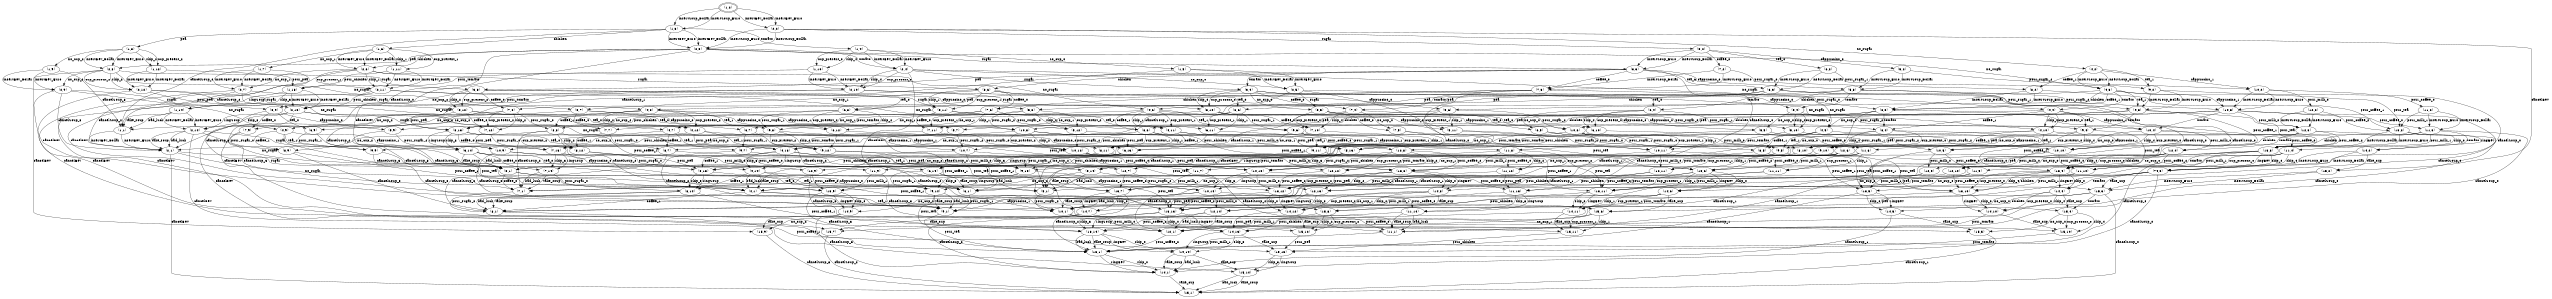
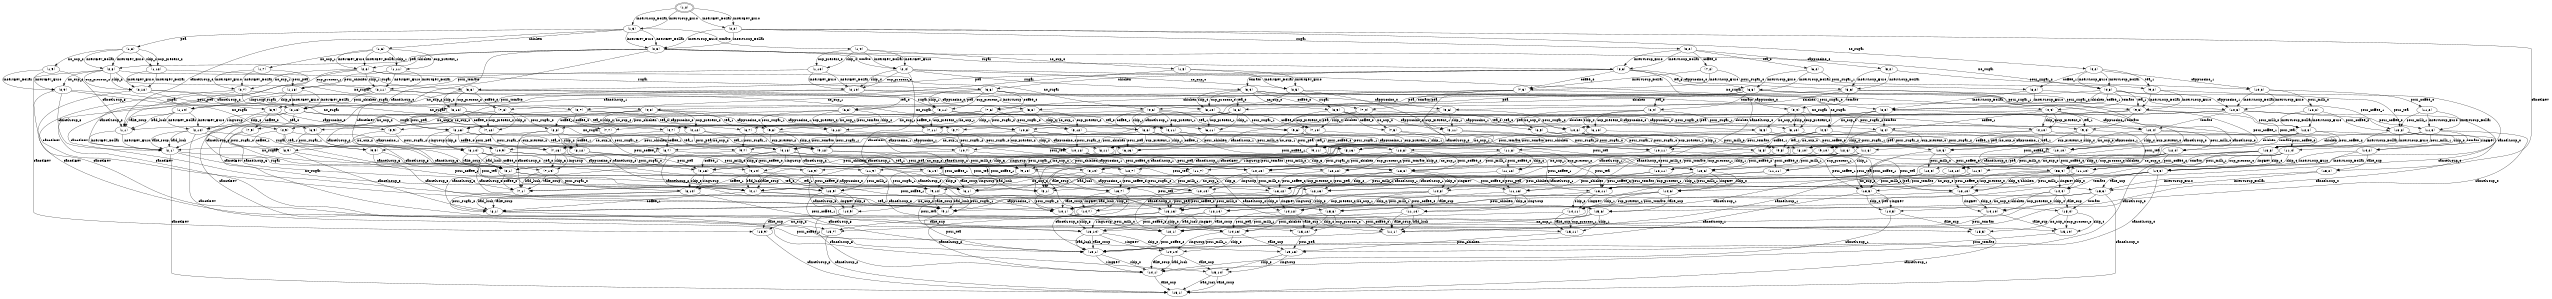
(1008, 100) -> (1012, 100)
(2060, 171) -> (2060, 171)
(2158, 171) -> (2158, 171)
